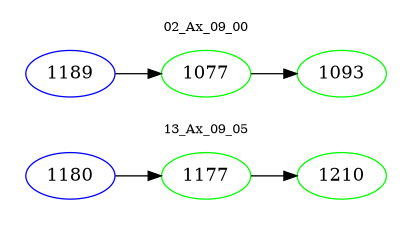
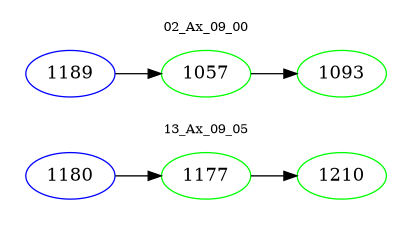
(206, 74) -> (206, 74)
